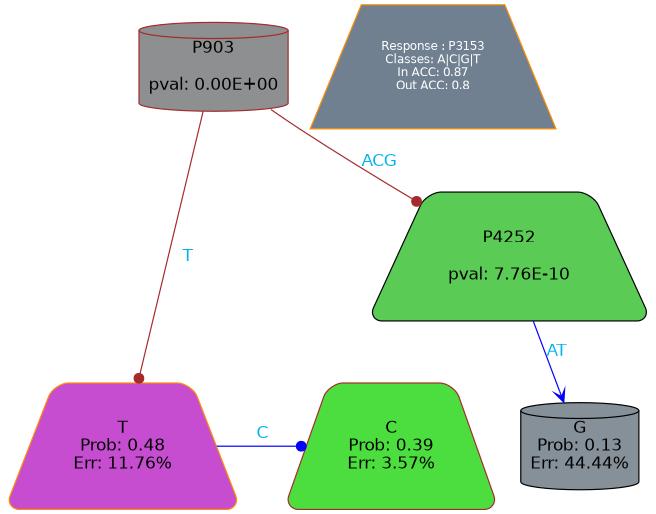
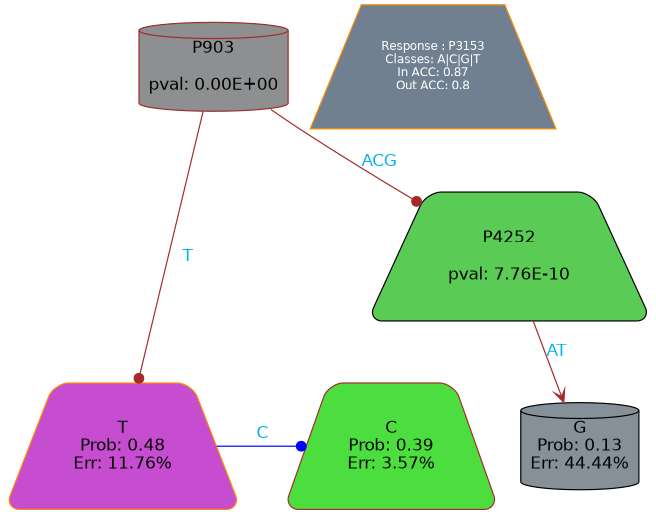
(546, 356) -> (546, 356)
